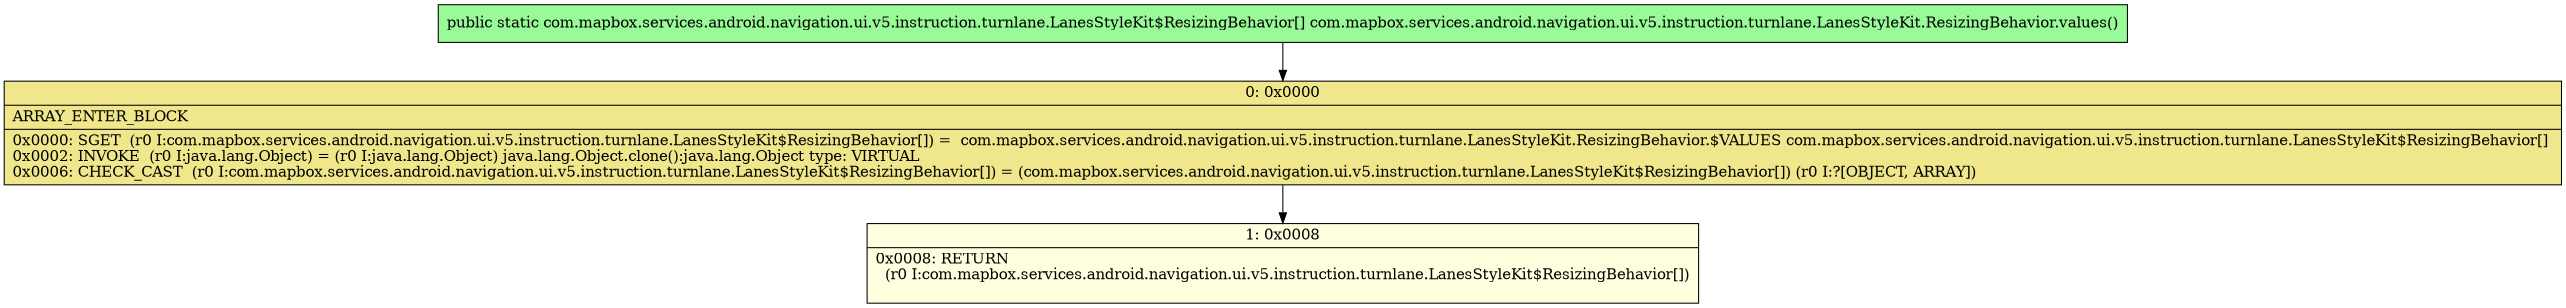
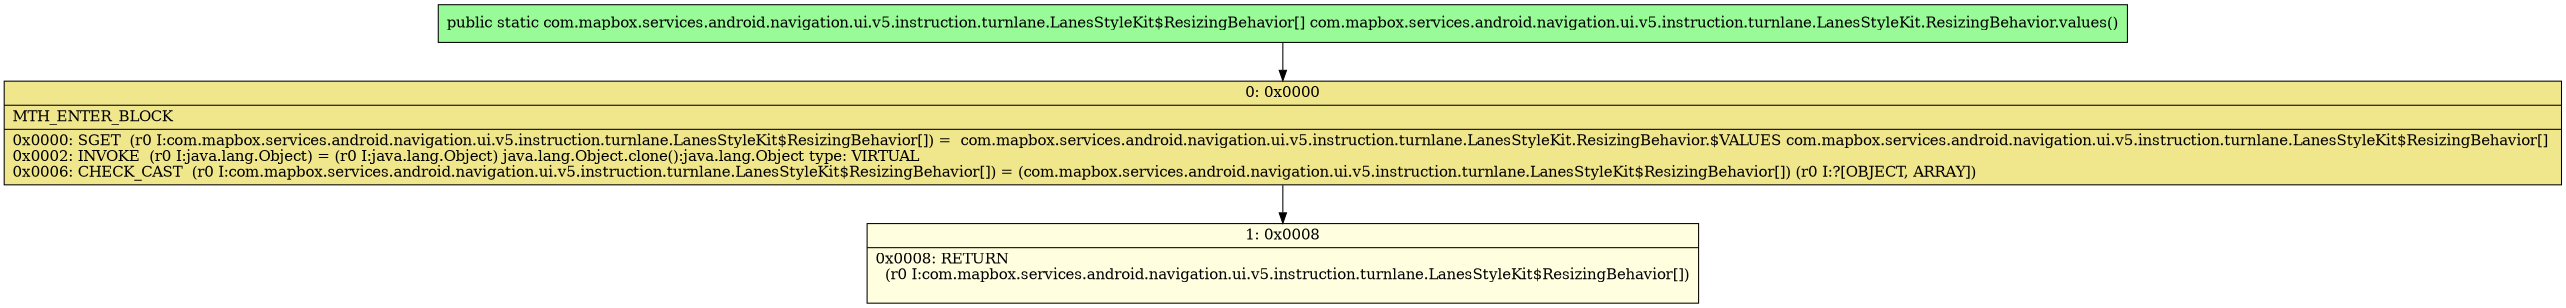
(101, 117) -> (93, 117)
